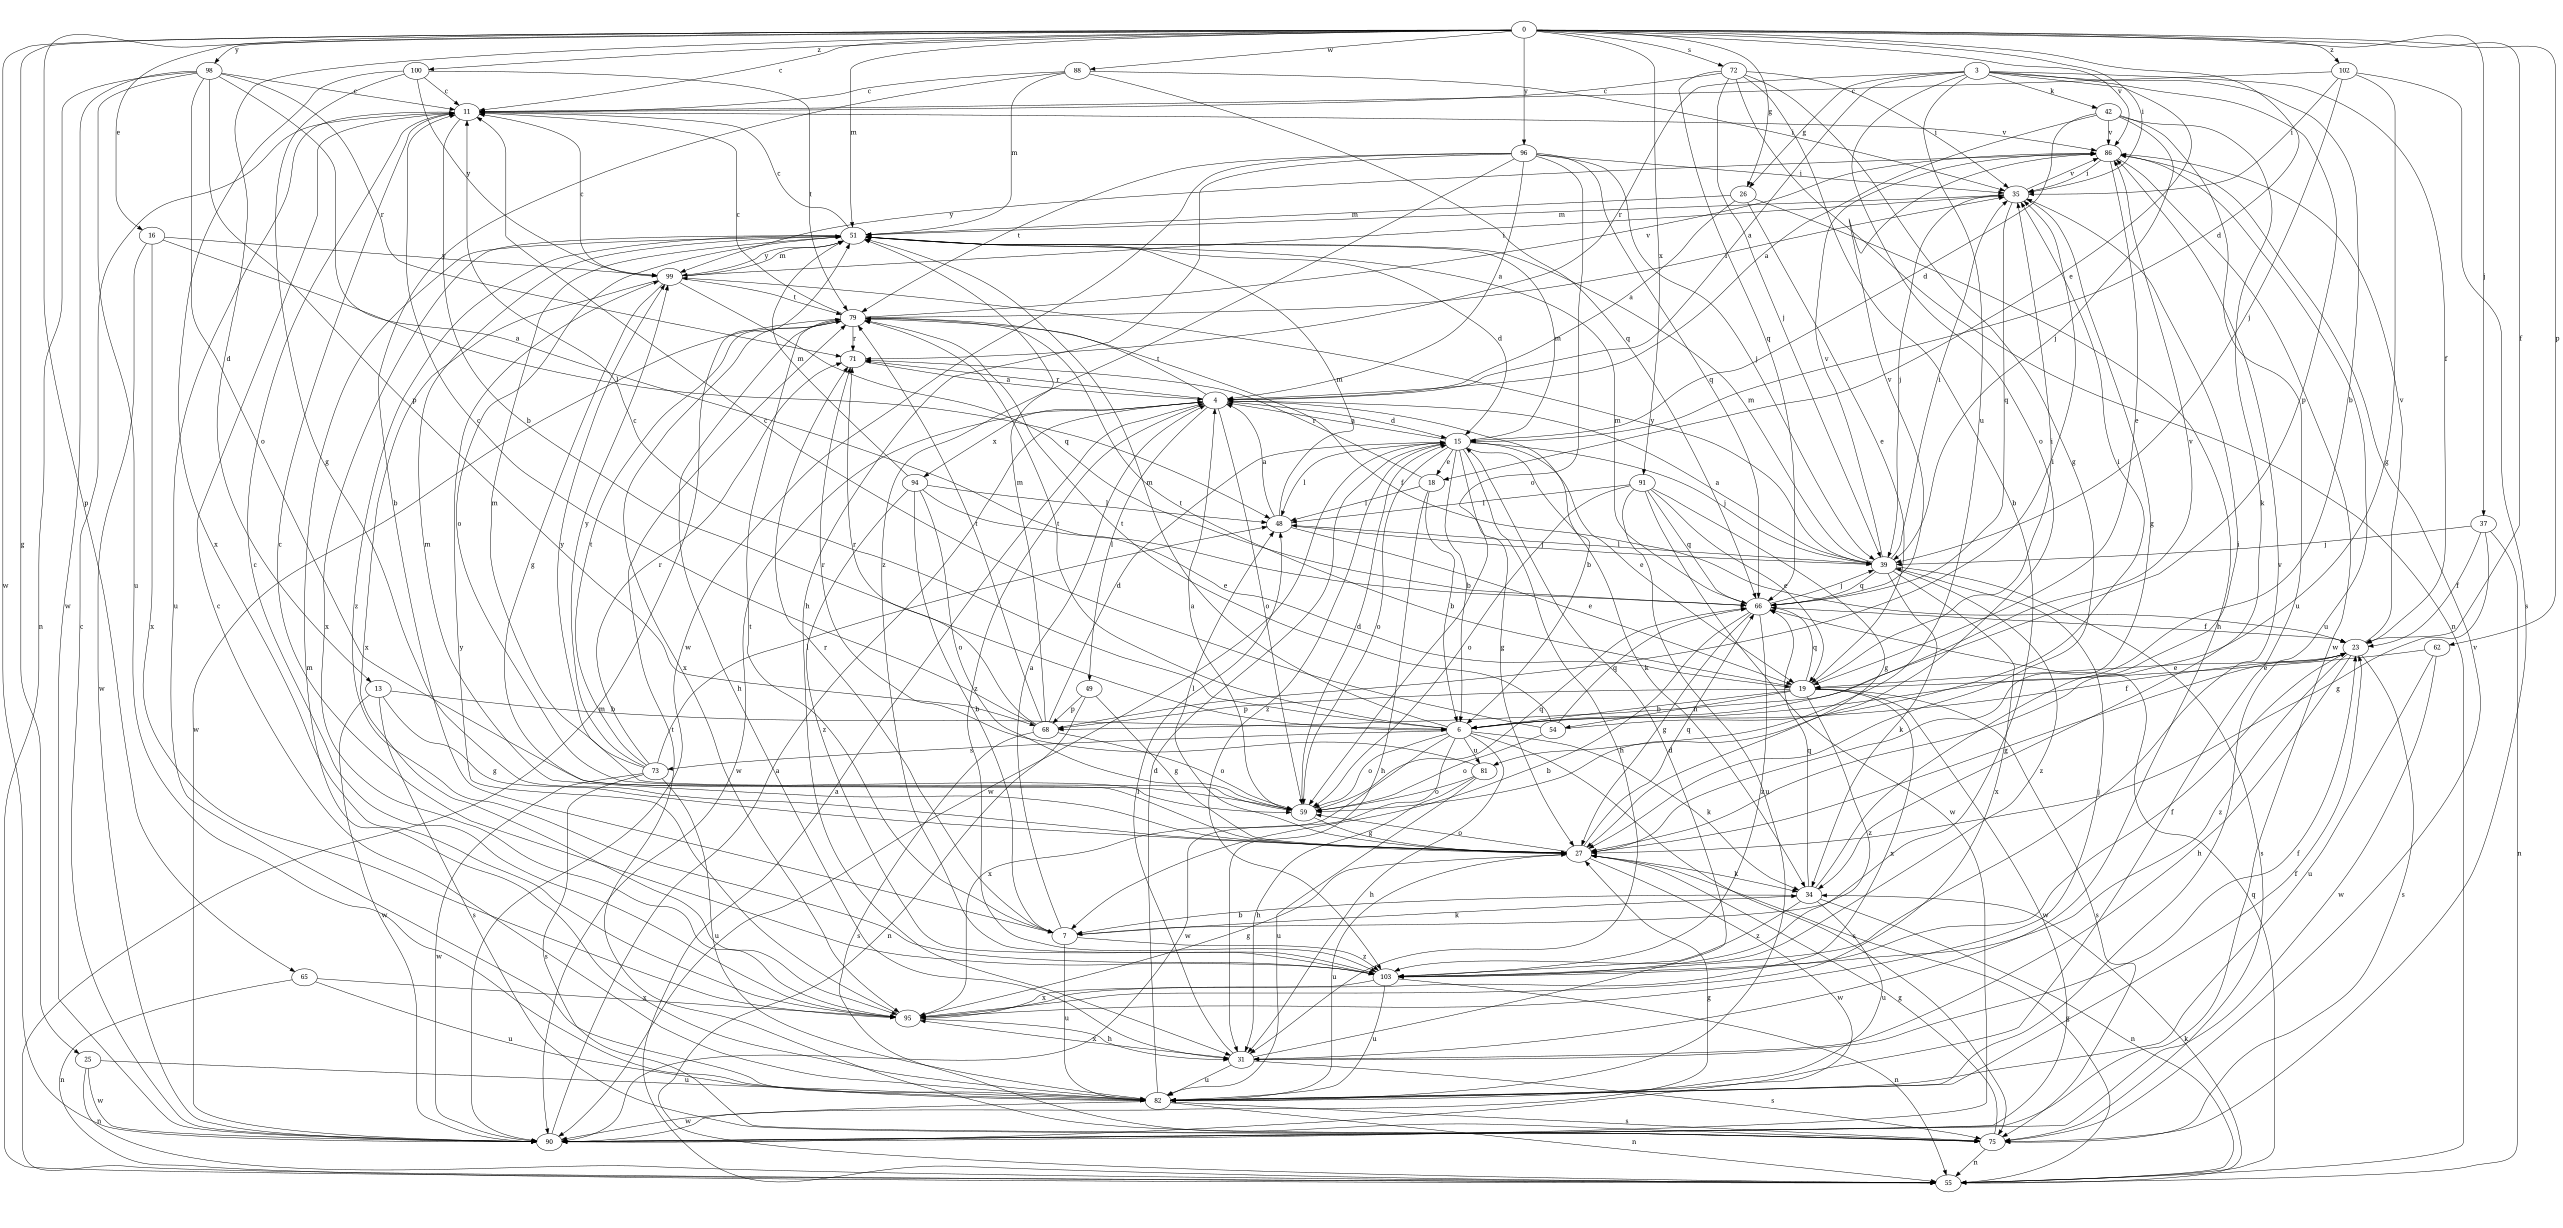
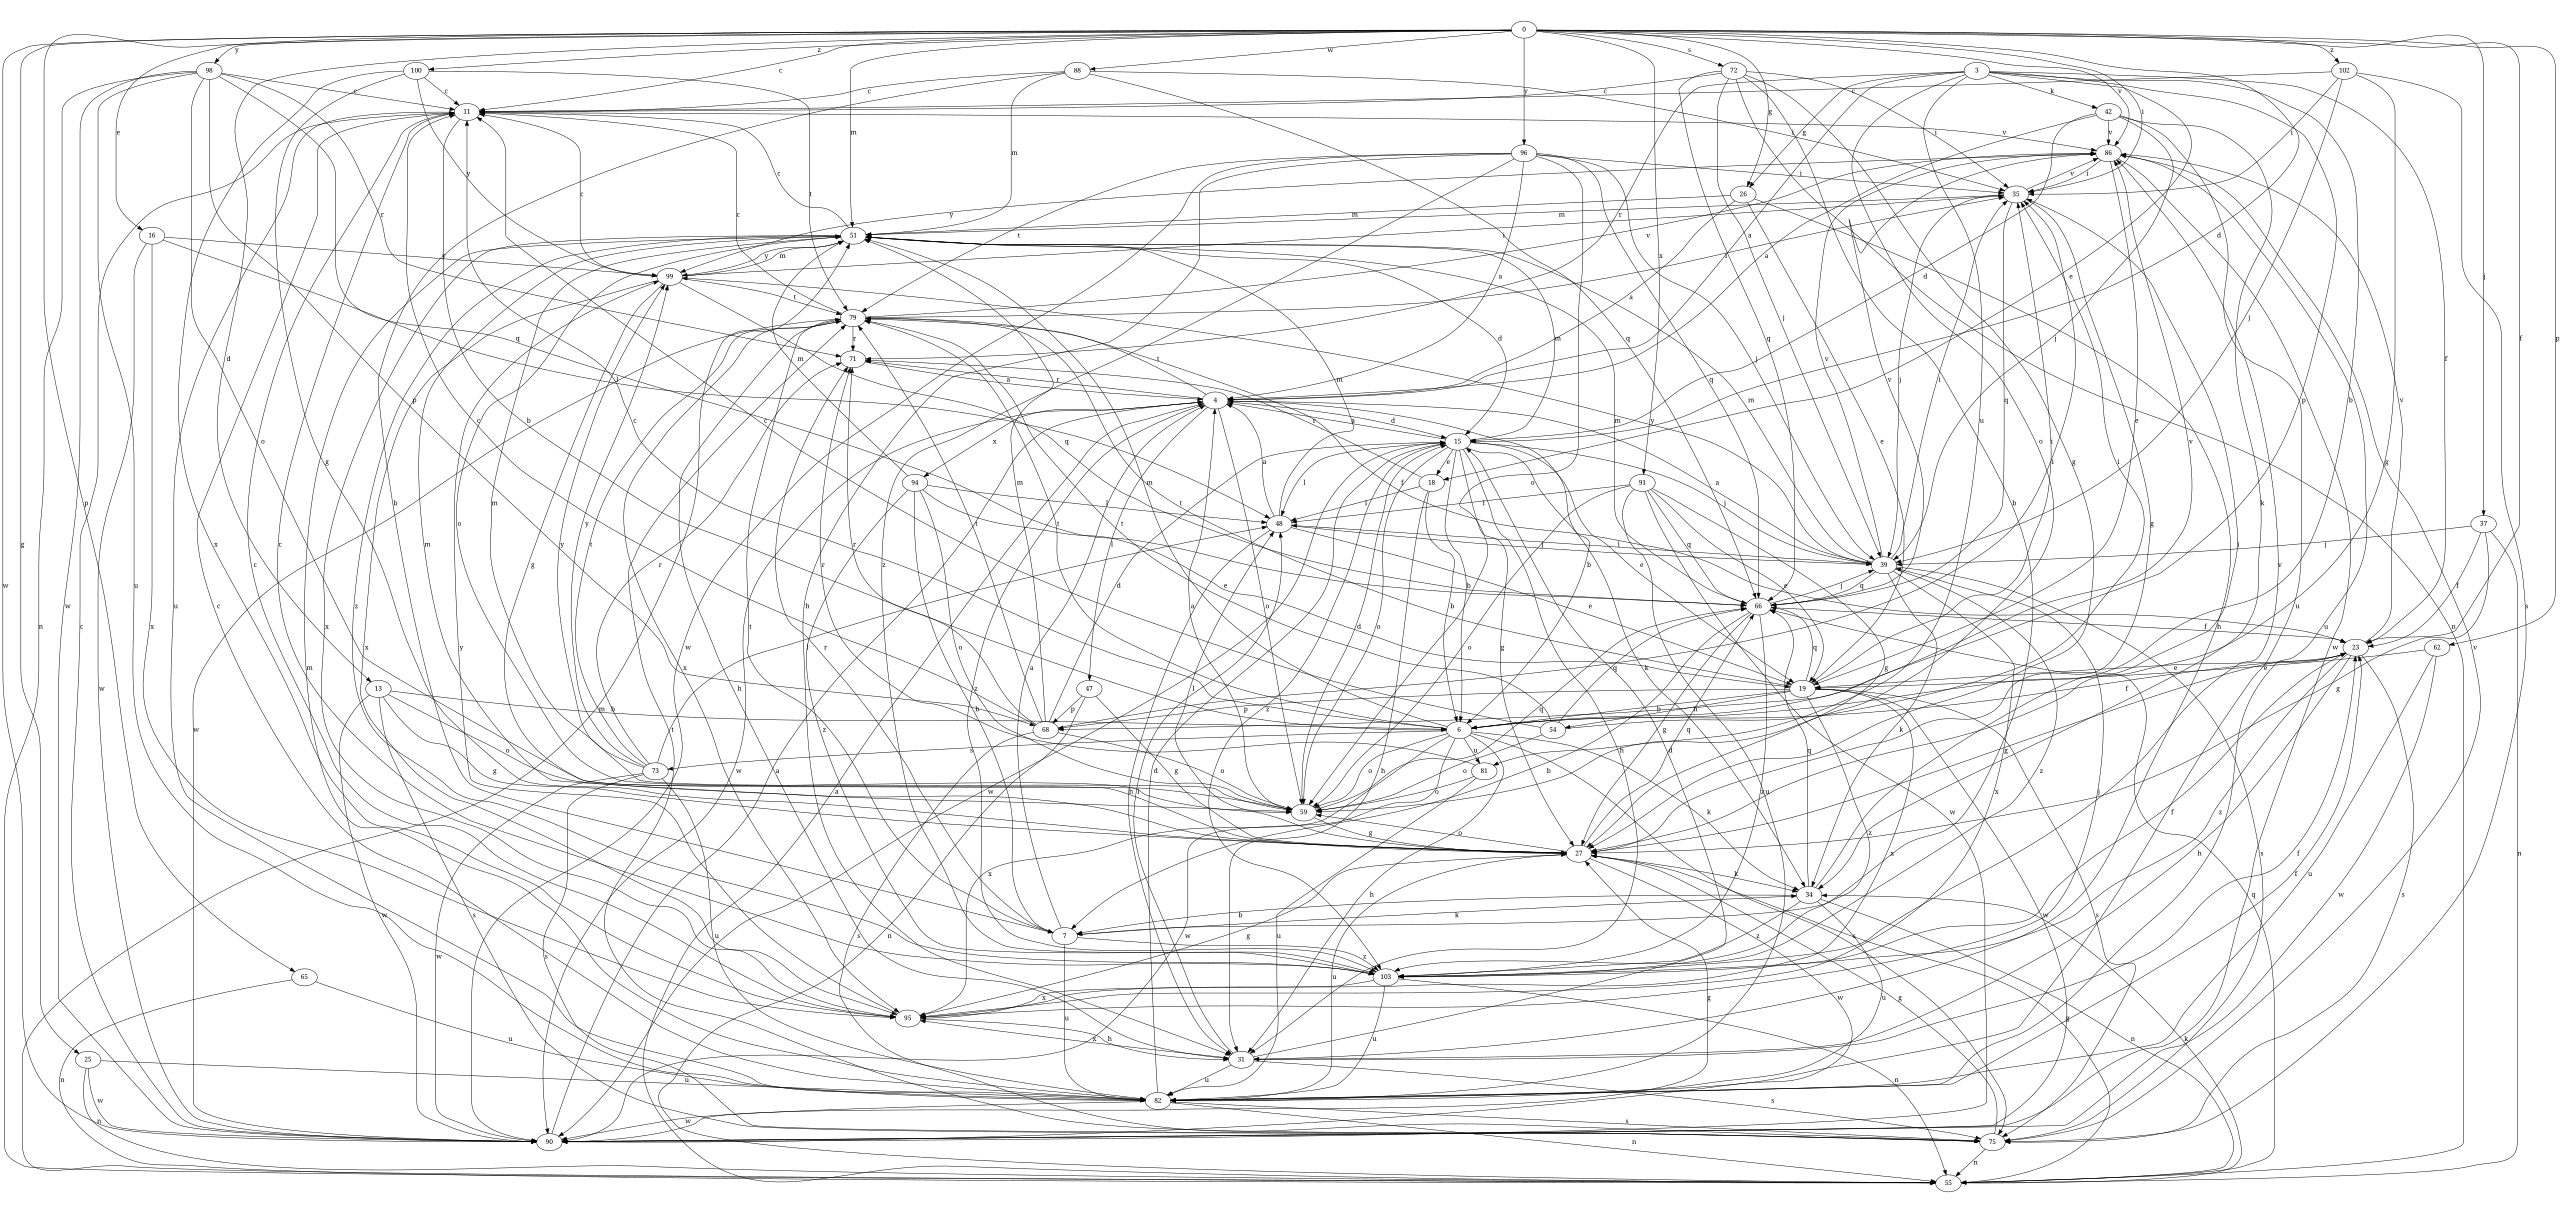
(518, 339) -> (518, 339)
(1089, 689) -> (1089, 689)
none -> (919, 800)
(1294, 861) -> (1130, 782)
(590, 997) -> none
